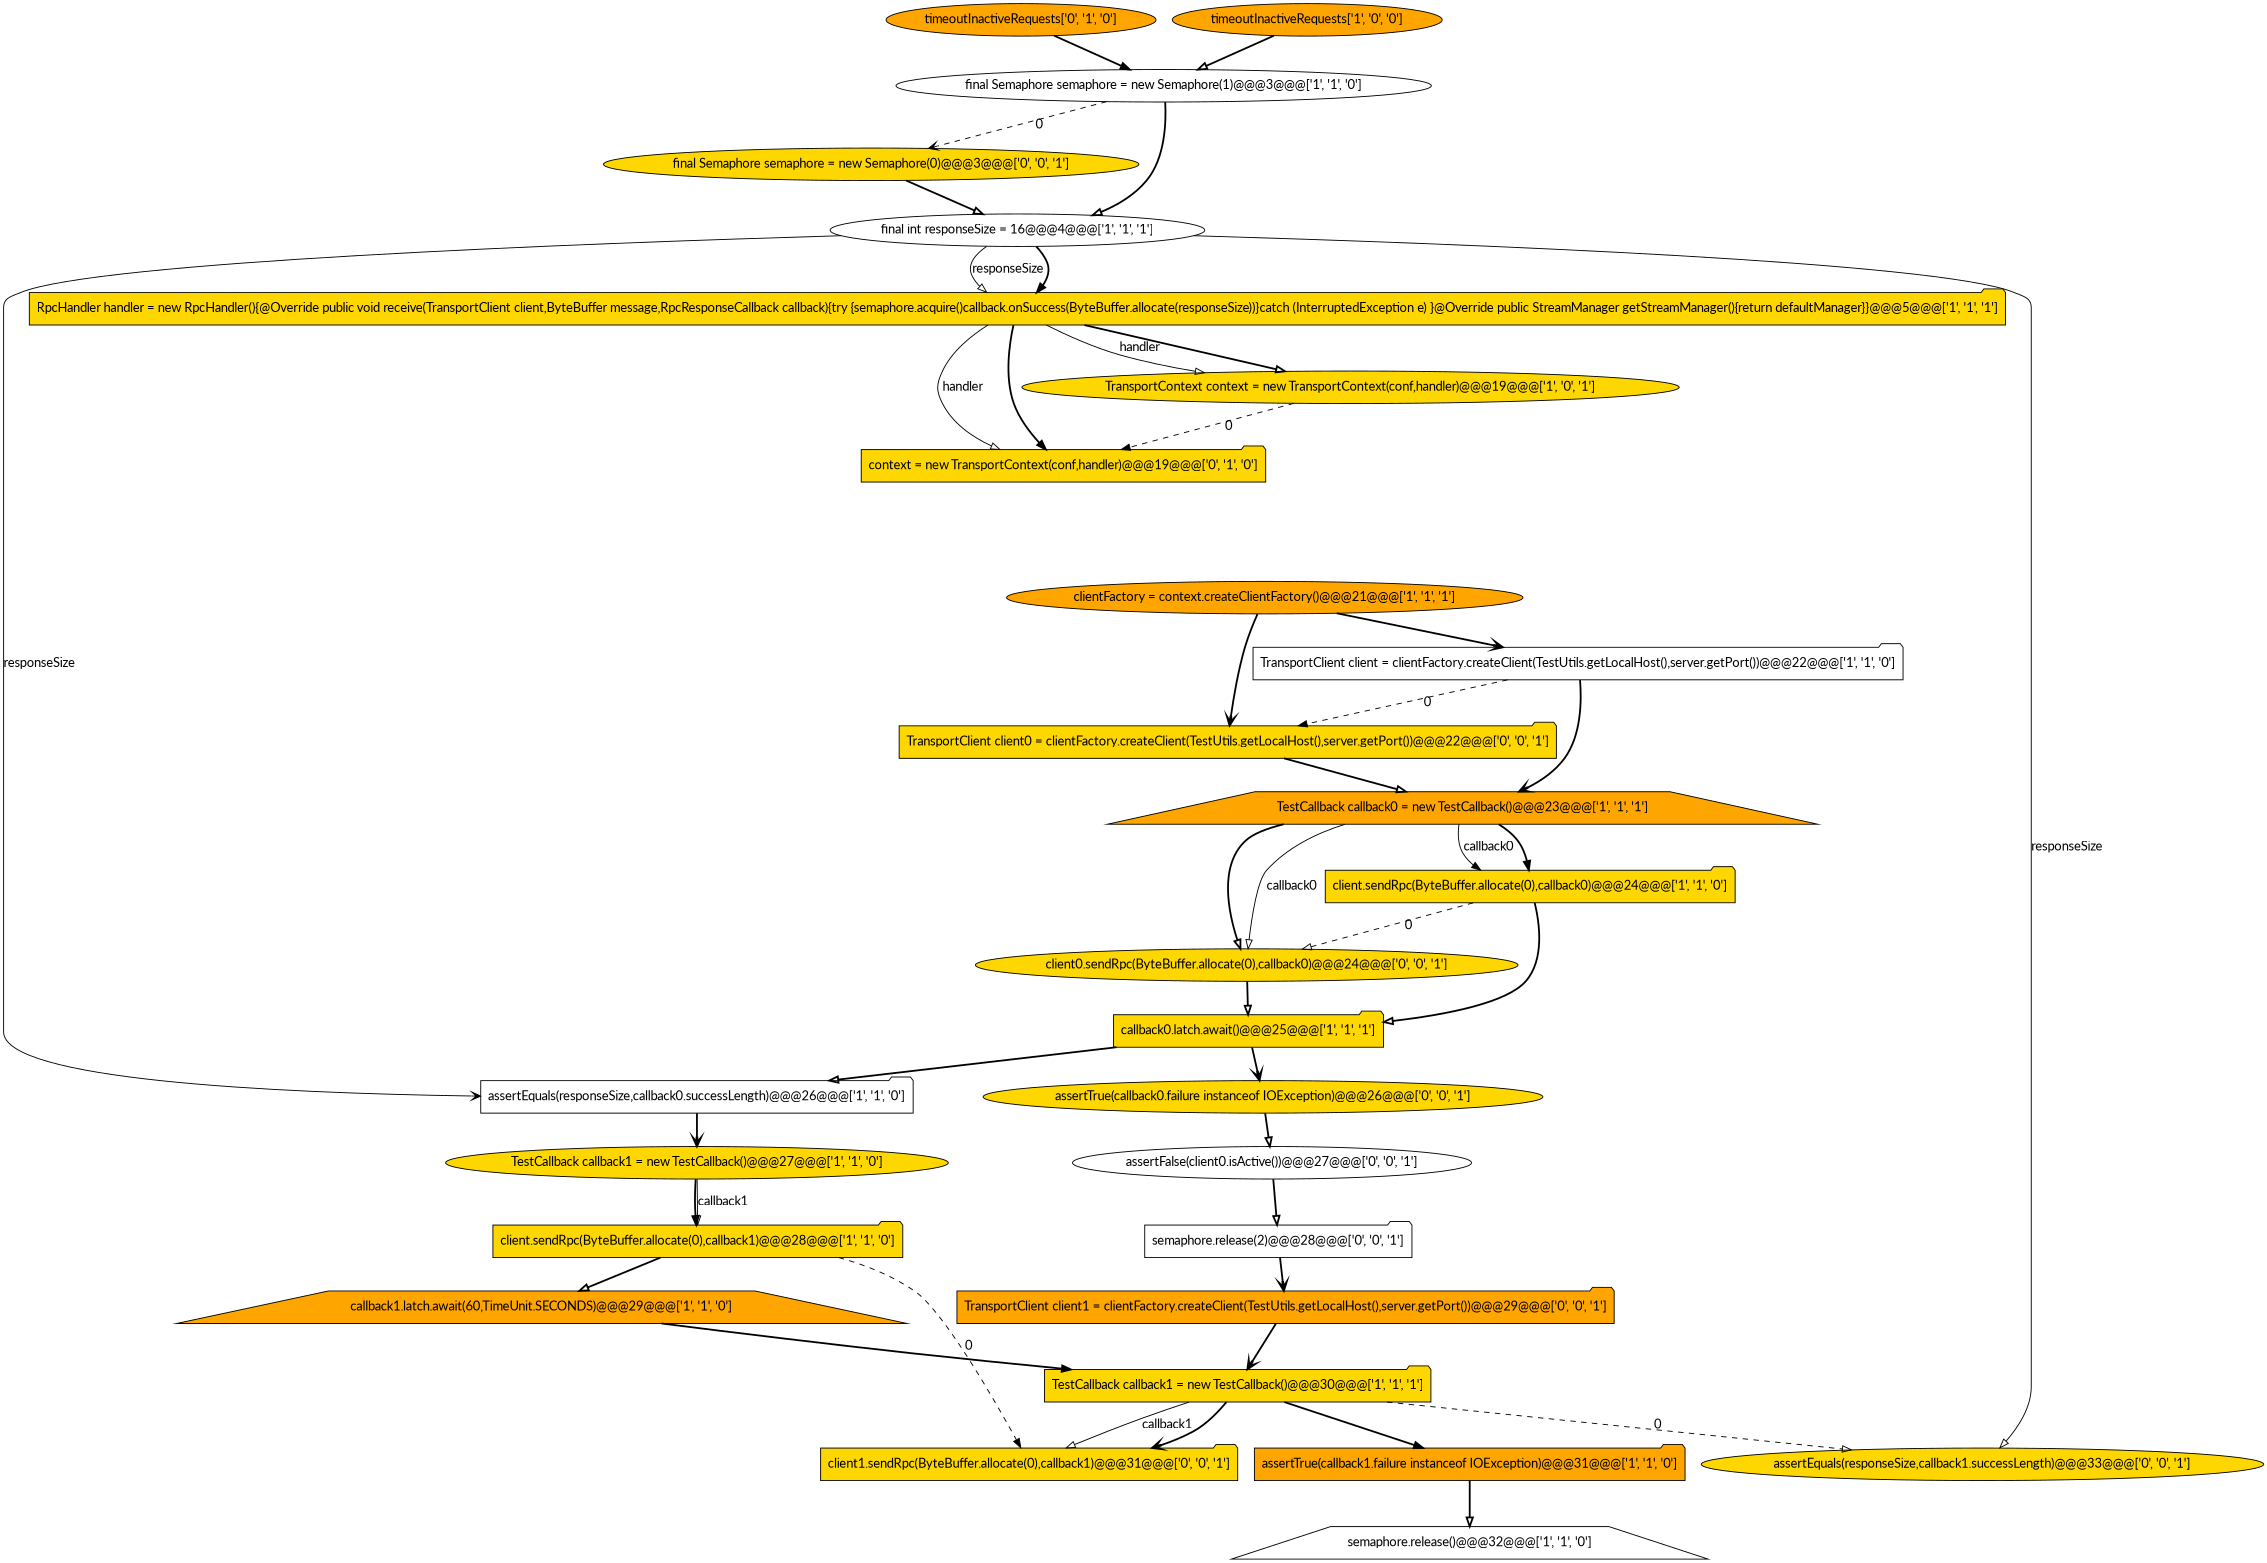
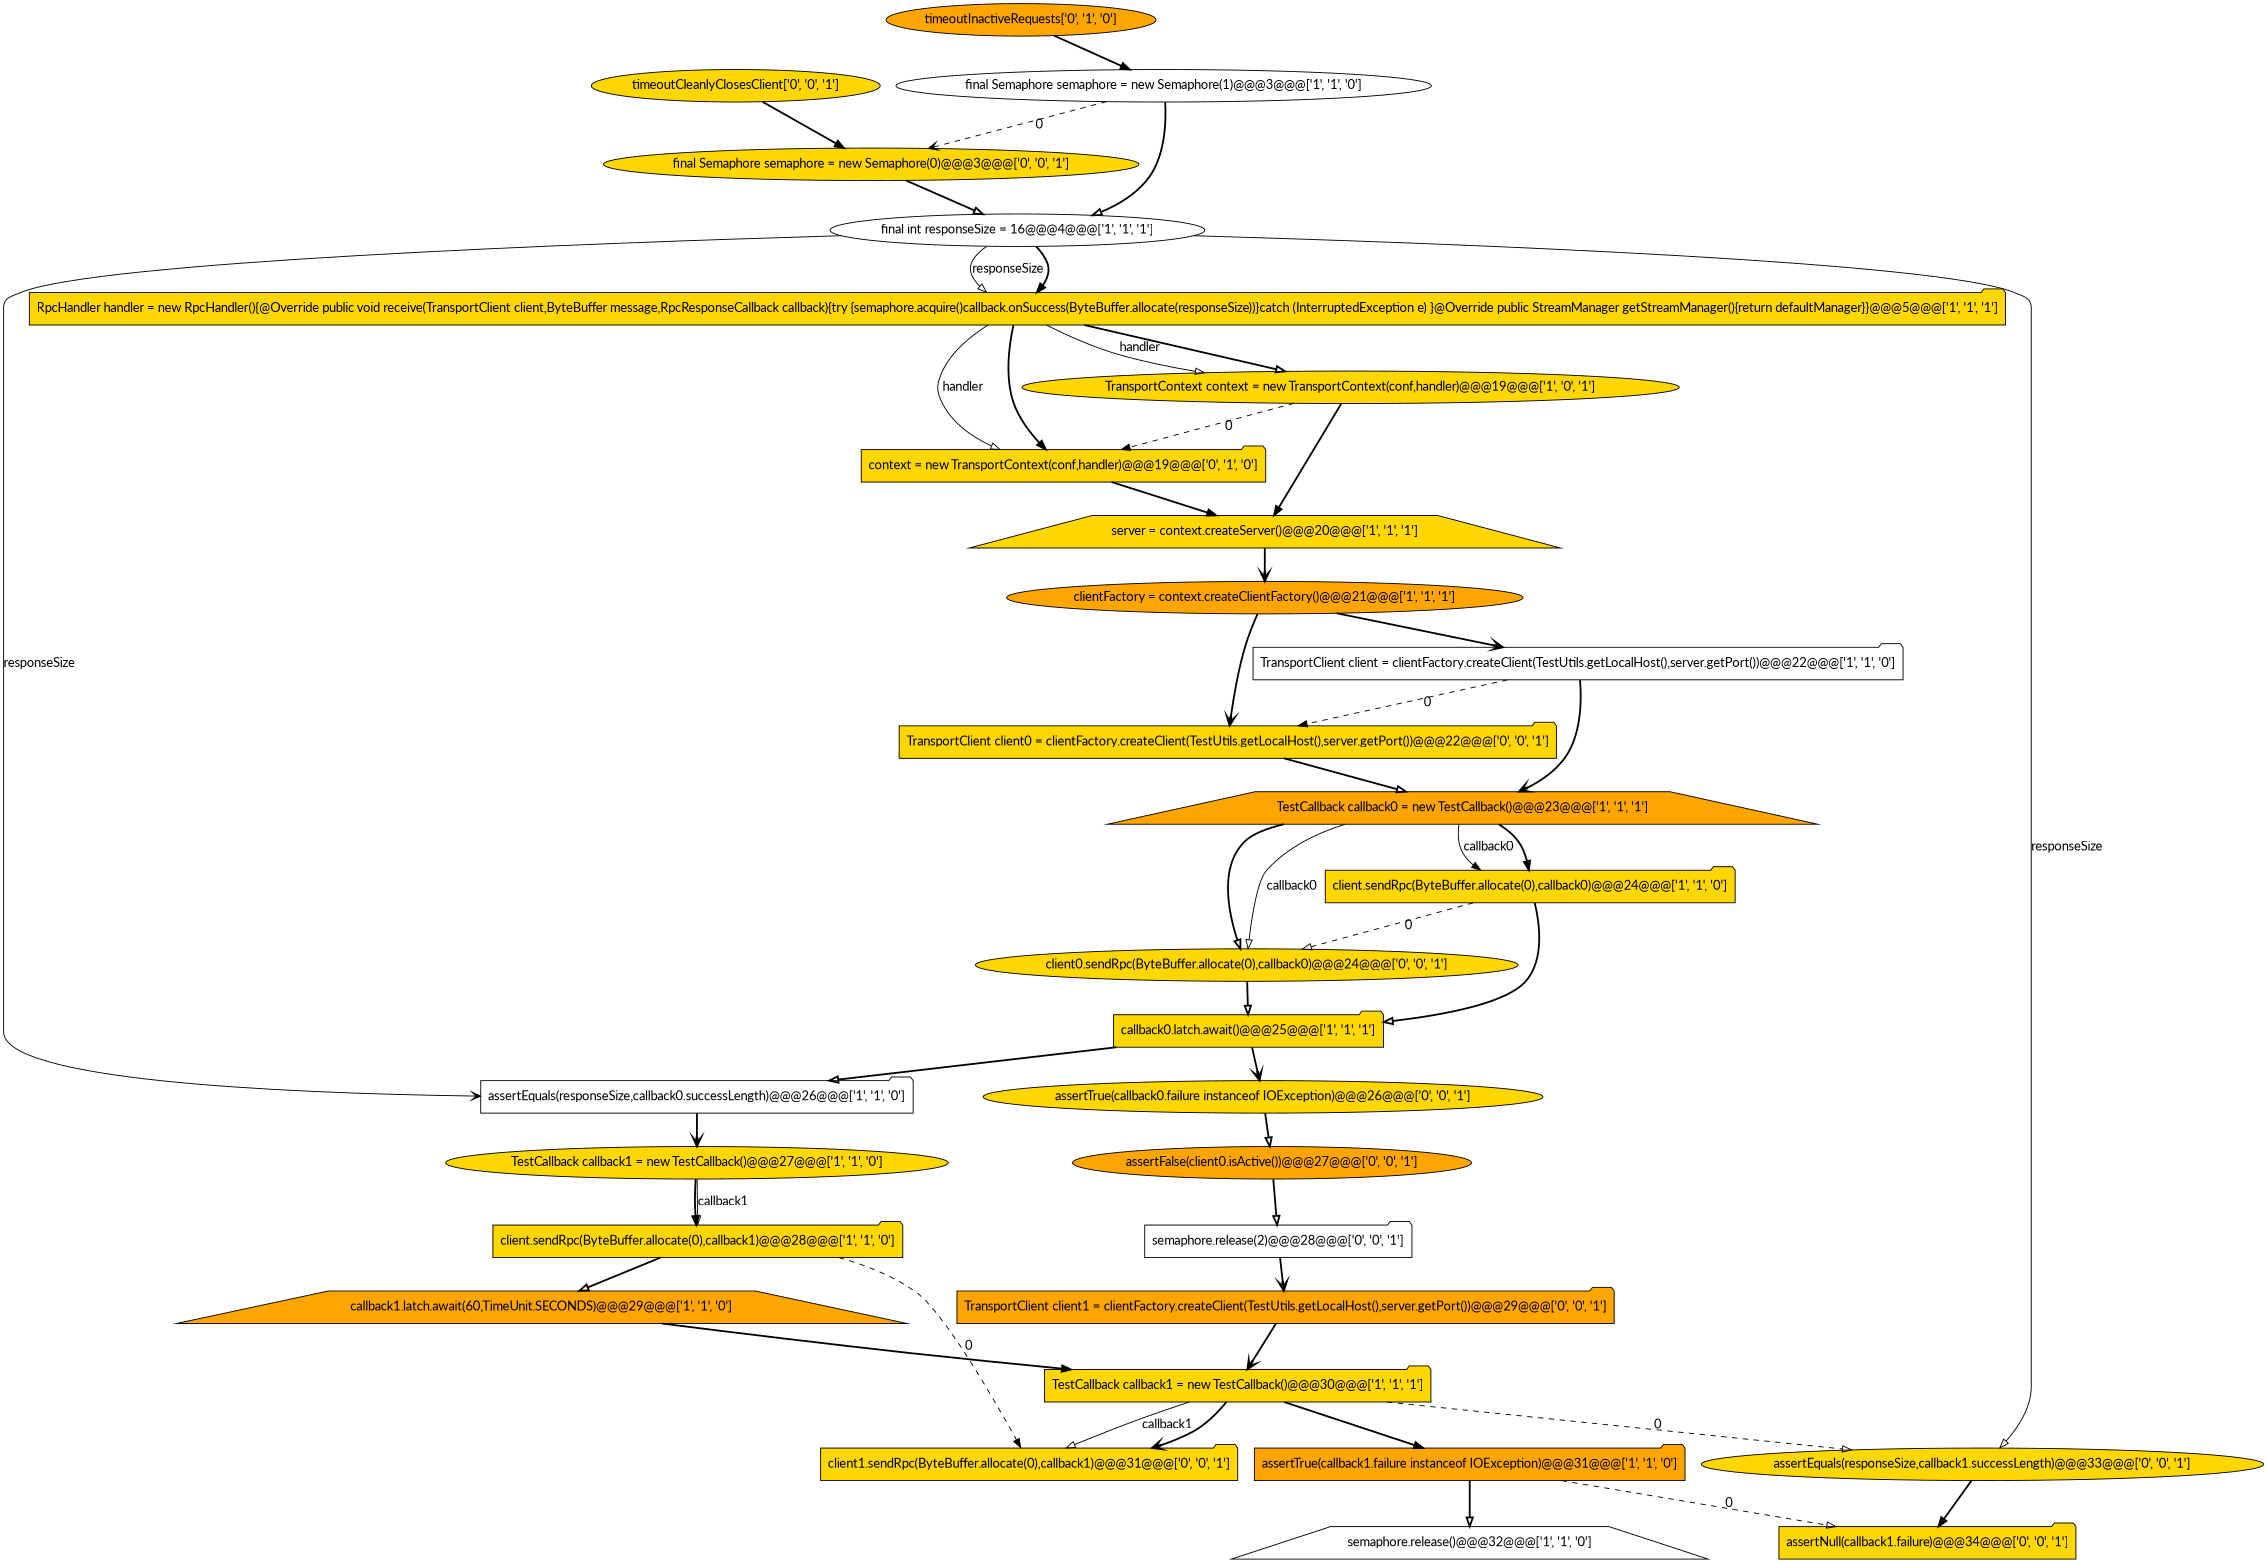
(1307, 20) -> none
none -> (736, 86)
none -> (1265, 532)
(1272, 1163) -> (1272, 1163)
none -> (1927, 1543)
